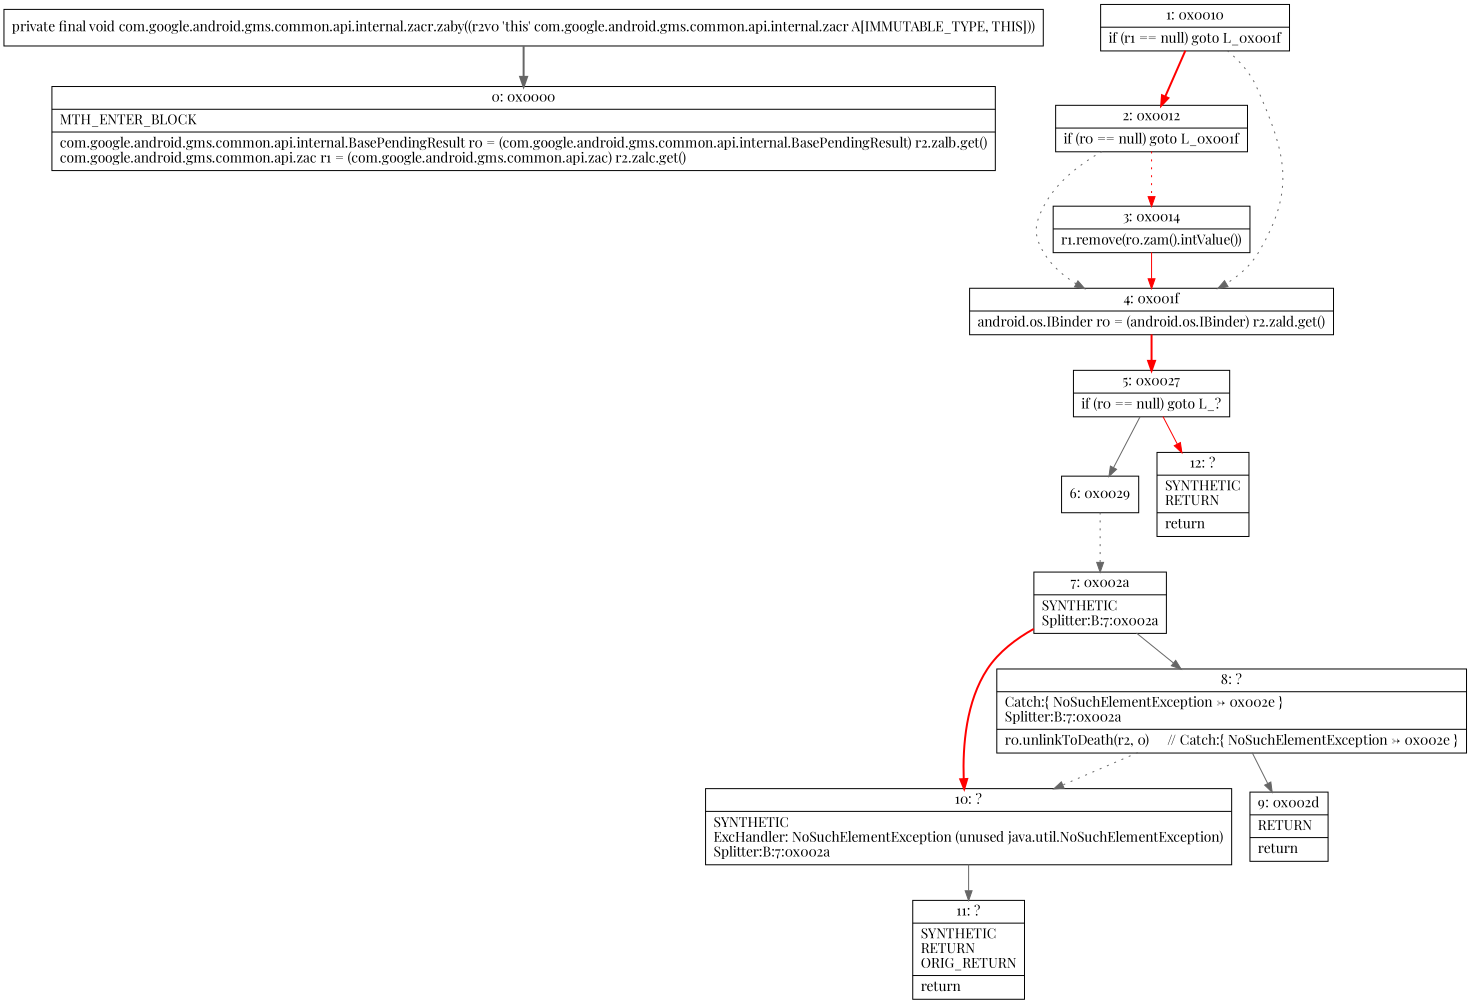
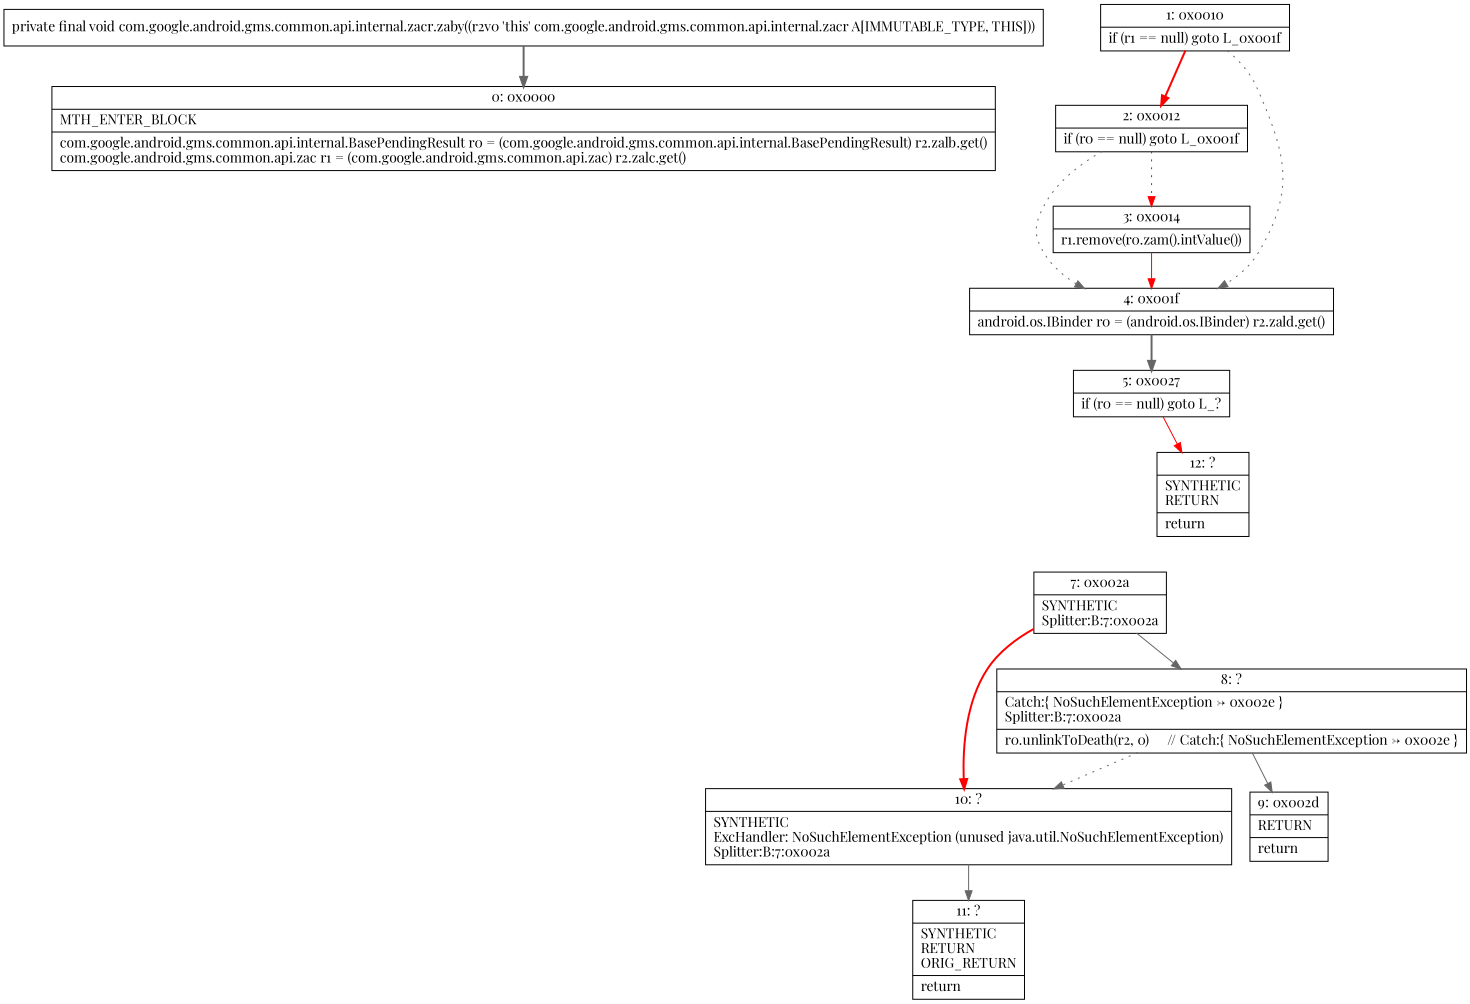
(1152, 348) -> (1152, 348)
(1100, 494) -> none
